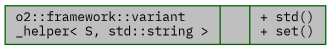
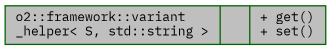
(288, 17) -> (288, 17)
